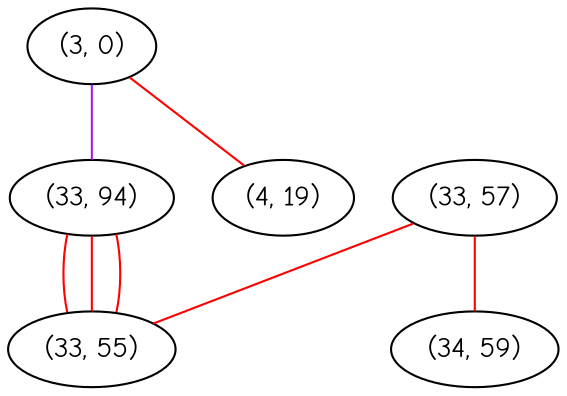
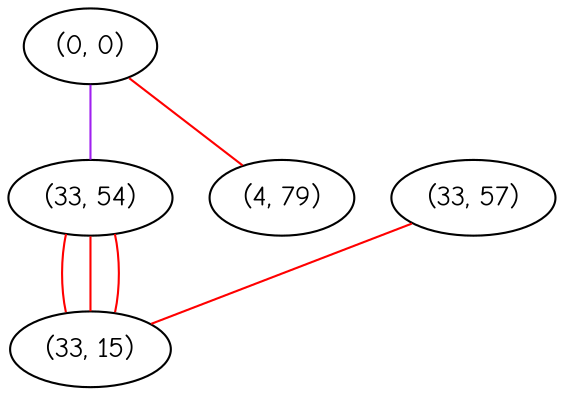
(92, 46) -> (90, 46)
(92, 198) -> (90, 198)
(283, 198) -> (282, 198)
(92, 349) -> (90, 349)
(475, 349) -> none
